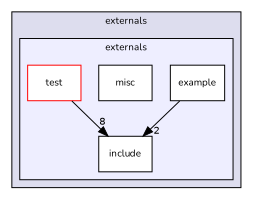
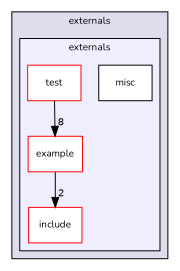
(198, 83) -> (55, 154)
(86, 115) -> (55, 114)
(125, 154) -> (55, 225)
